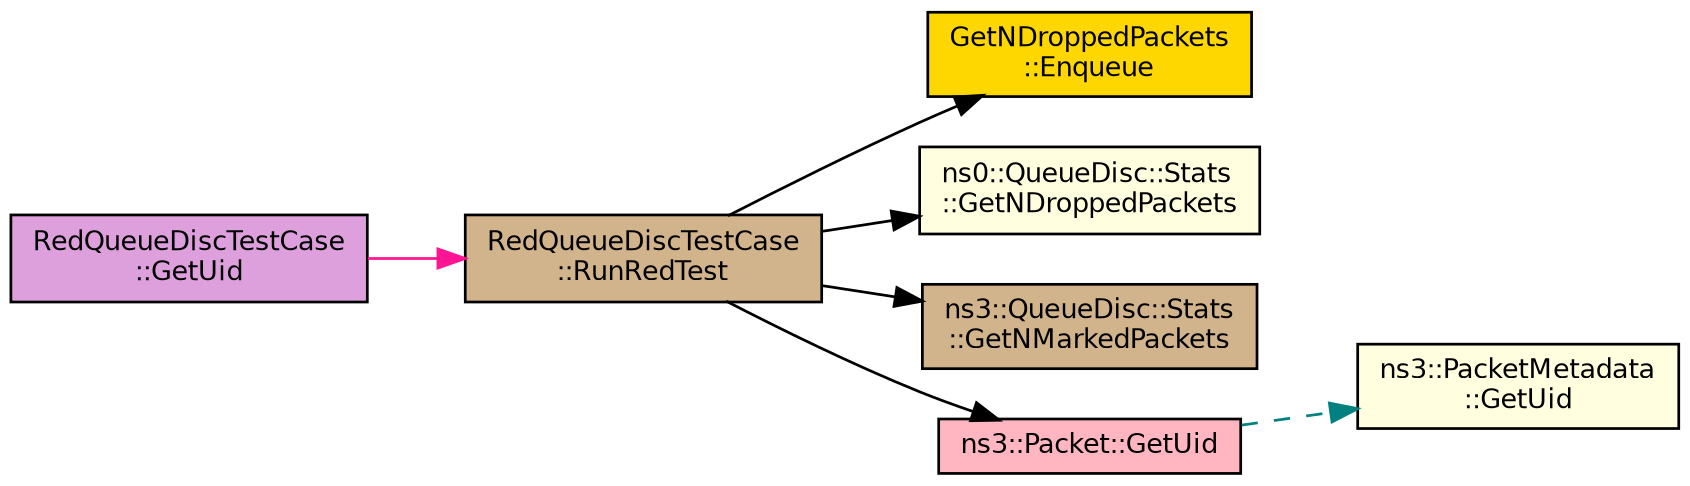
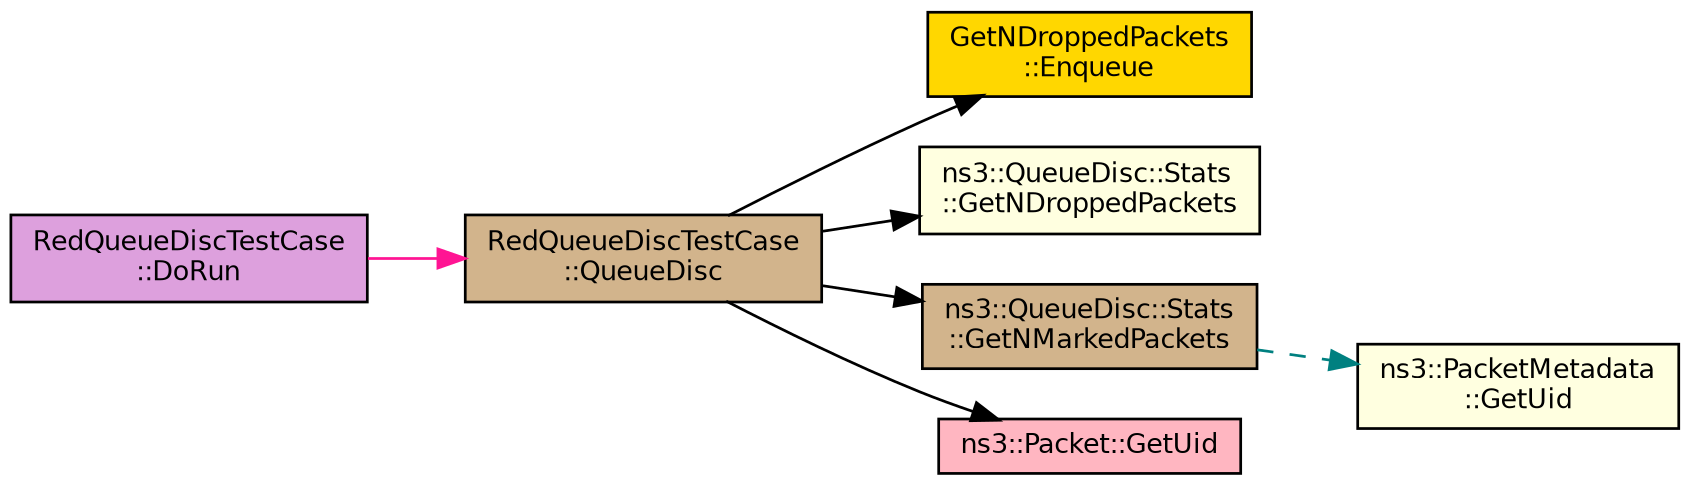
(1090, 190) -> (1090, 190)
(189, 258) -> (189, 258)
(643, 258) -> (643, 258)
(1286, 419) -> (1294, 355)
